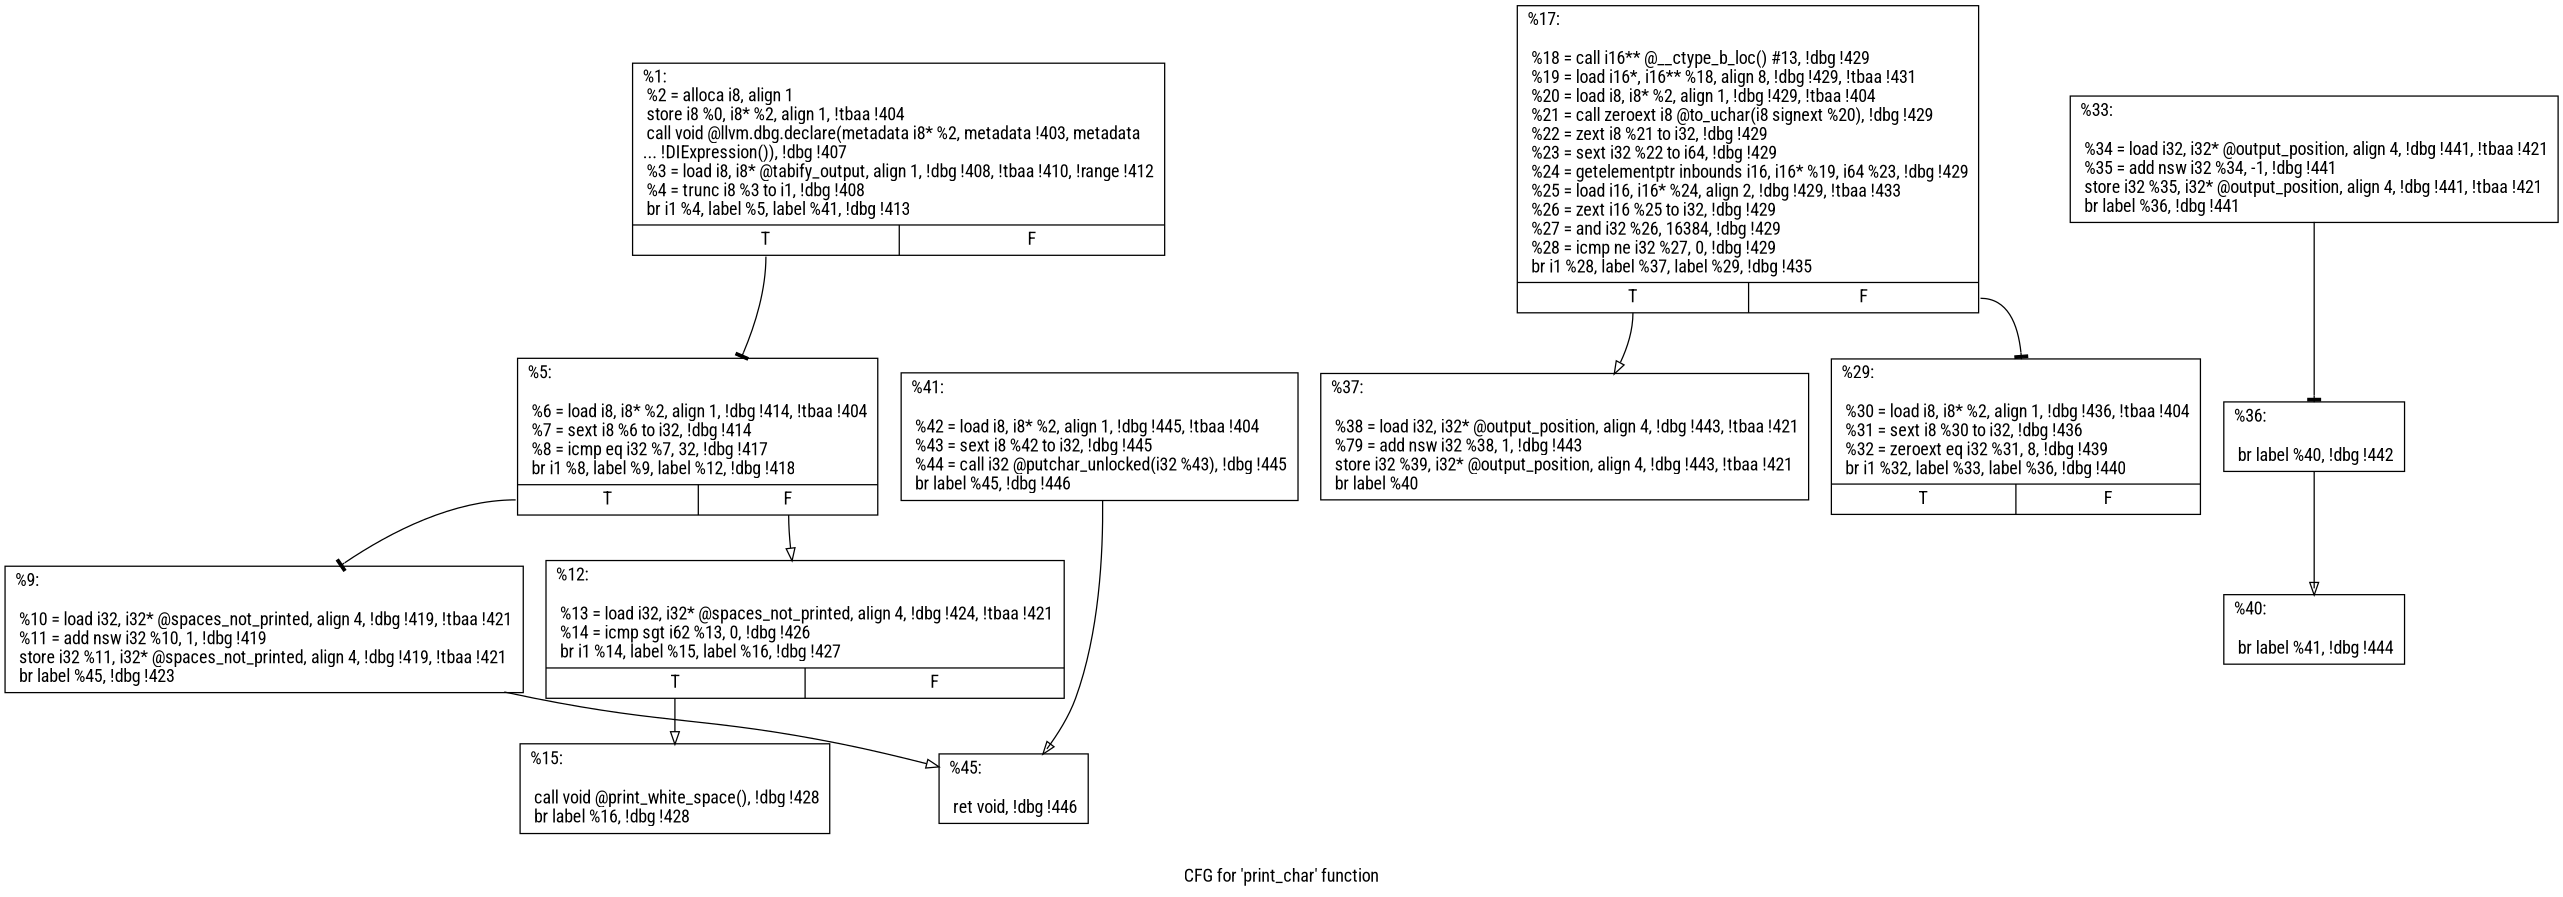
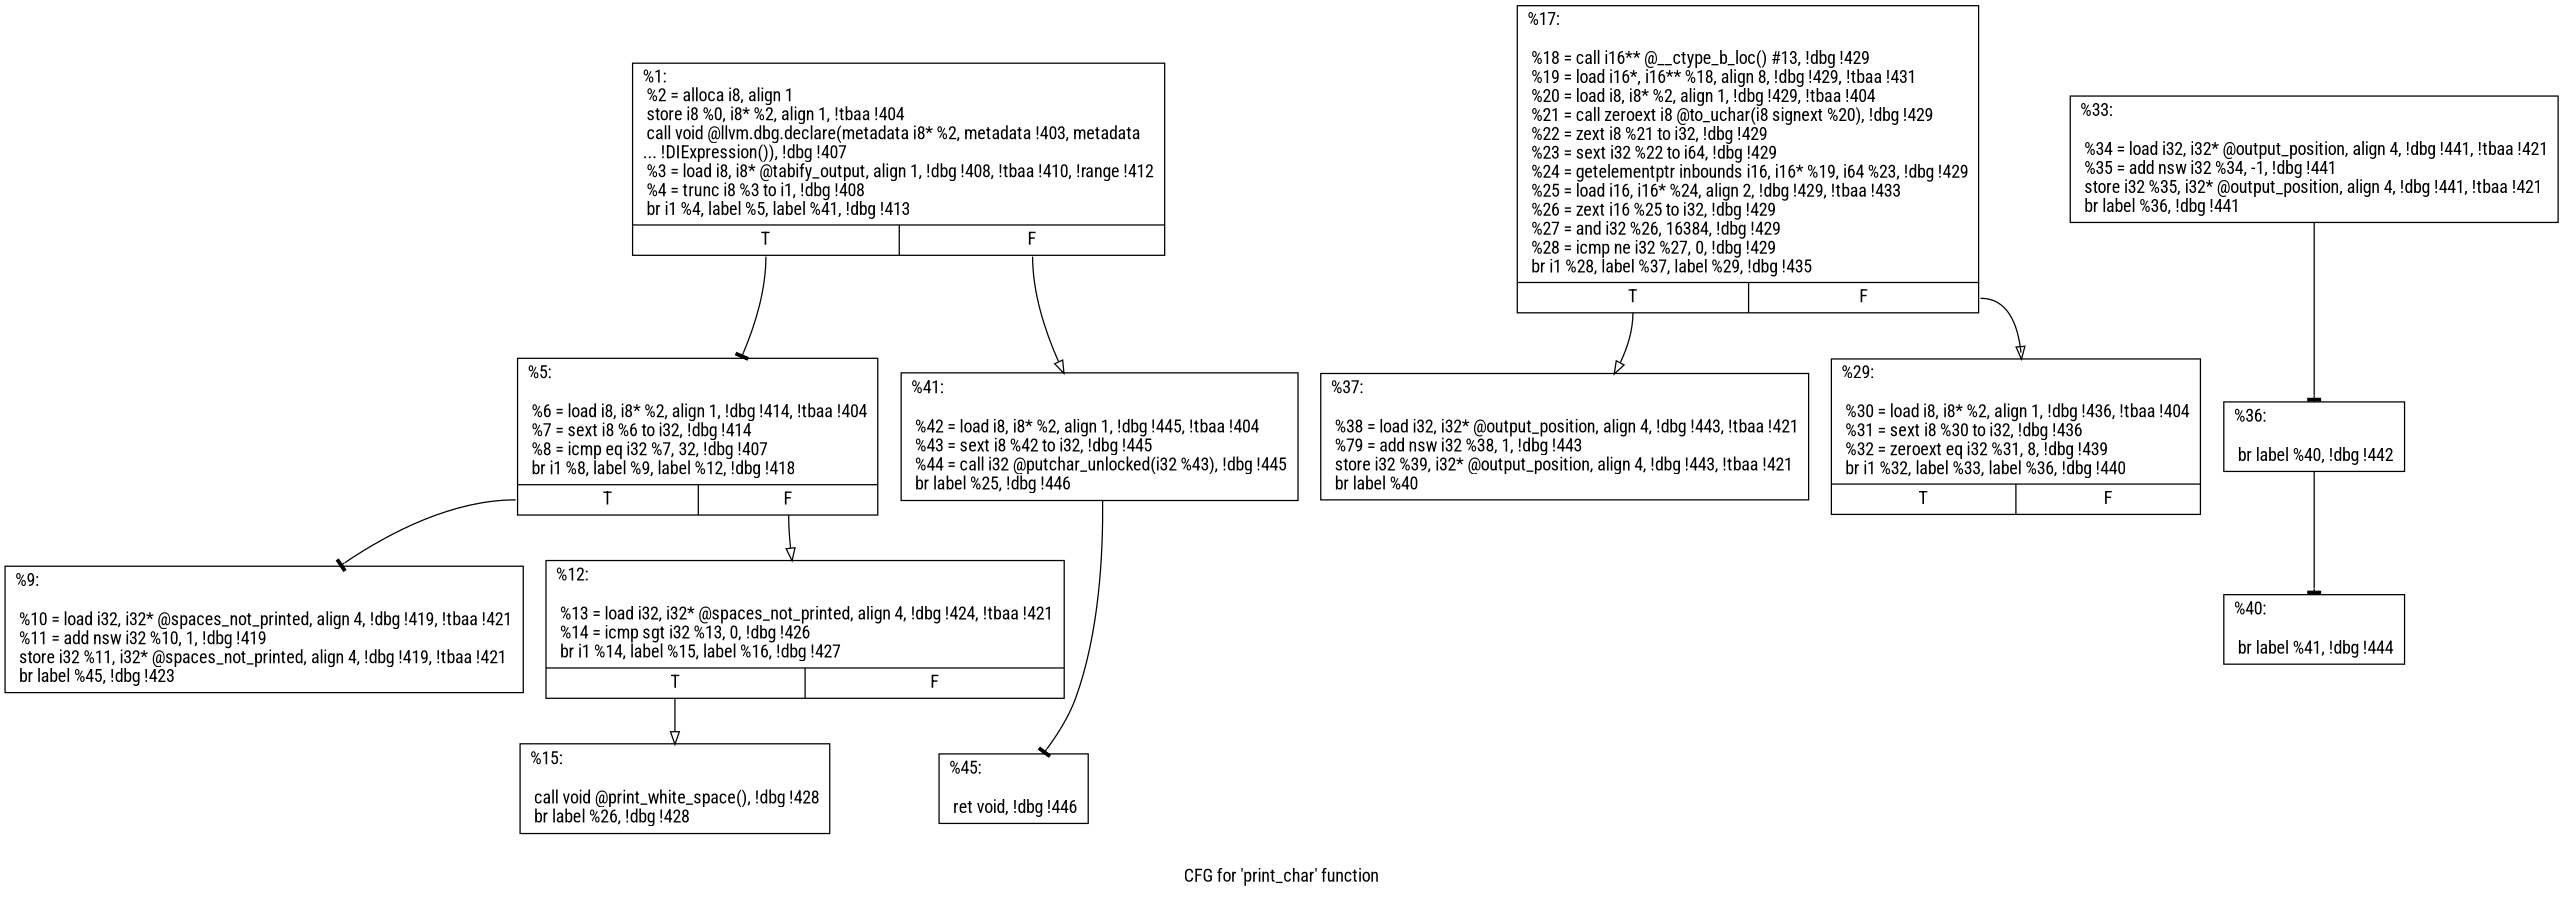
none -> (1040, 310)
(2011, 317) -> (2011, 317)
(648, 450) -> (648, 450)
(992, 484) -> (992, 484)
(2314, 530) -> (2314, 530)
(1093, 629) -> (1093, 629)
(684, 633) -> (684, 633)
(716, 724) -> none
(610, 817) -> (610, 817)
